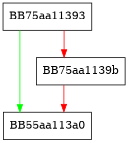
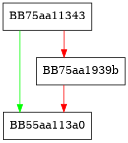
(47, 17) -> (47, 17)
(81, 71) -> (81, 71)
